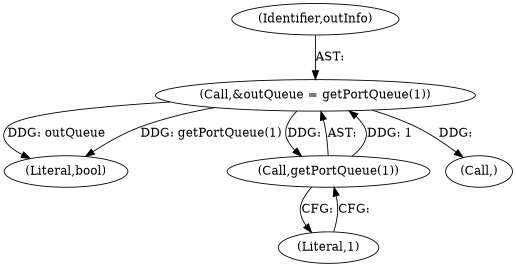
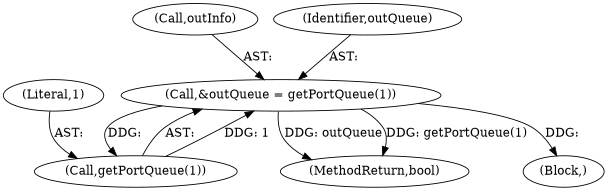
(315, 19) -> (195, 19)
none -> (368, 19)
(66, 172) -> (375, 172)
(479, 172) -> (564, 172)
(301, 205) -> none
(356, 210) -> (71, 133)
